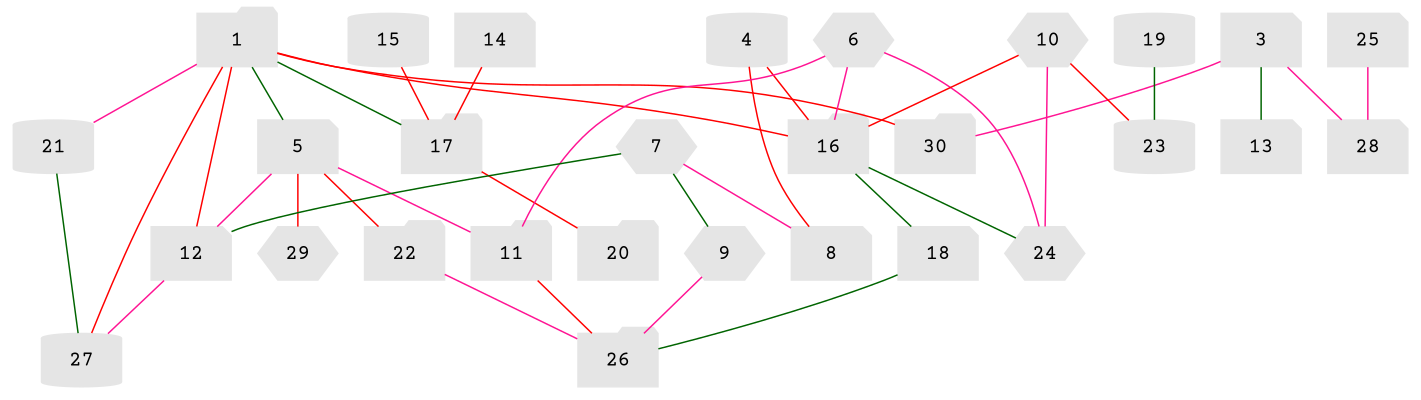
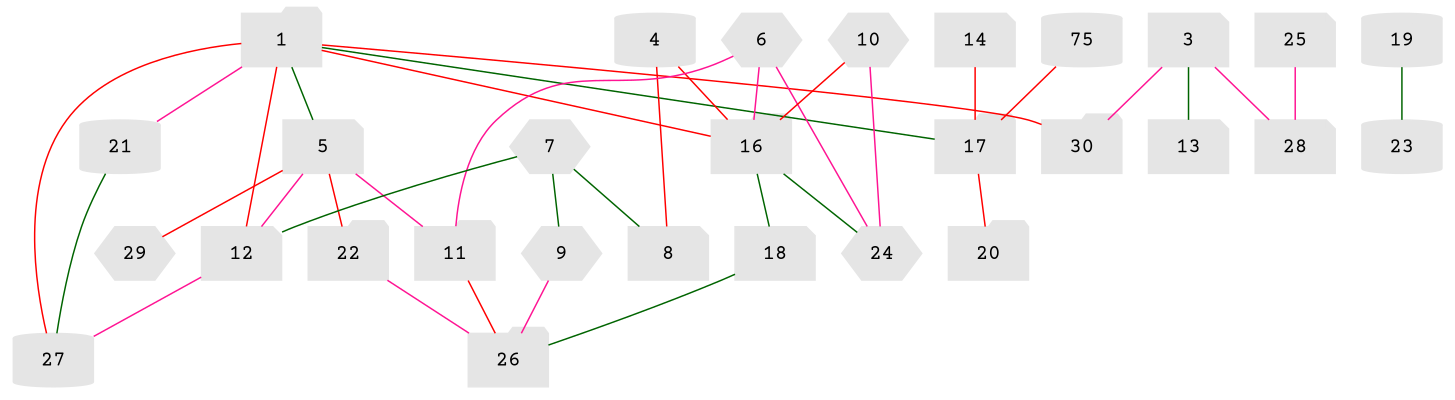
(388, 40) -> (1082, 40)
(1100, 92) -> none
(737, 196) -> (607, 198)
